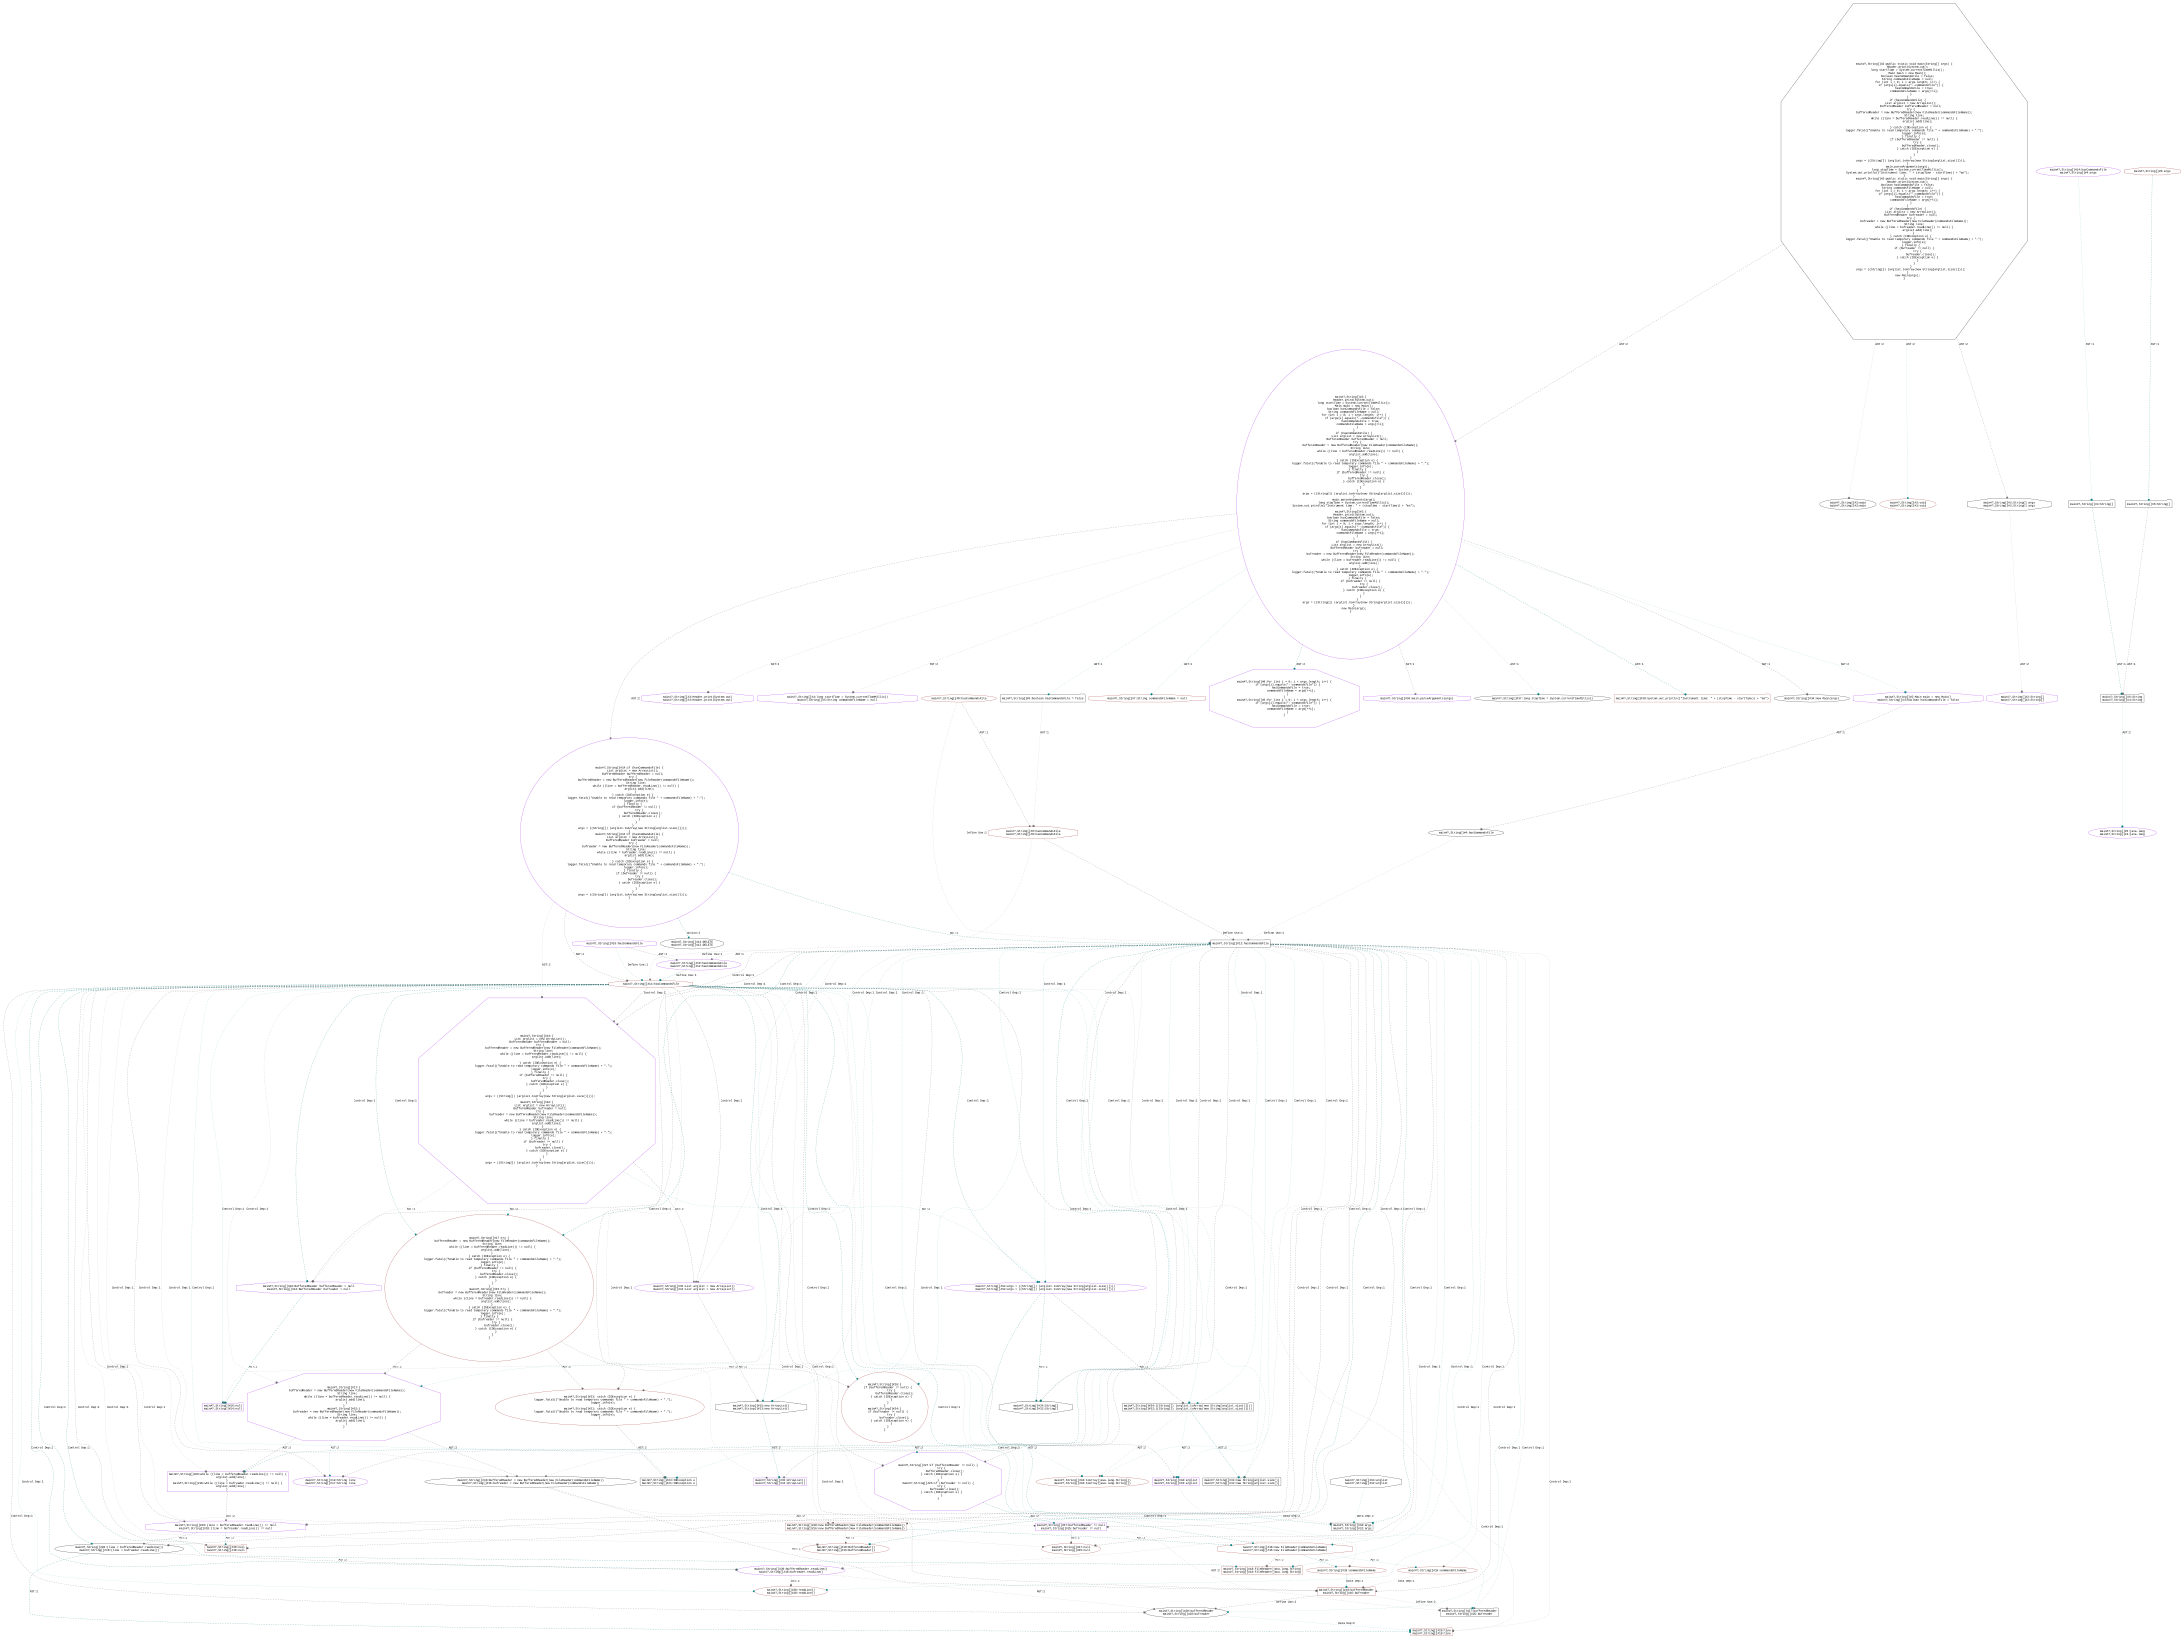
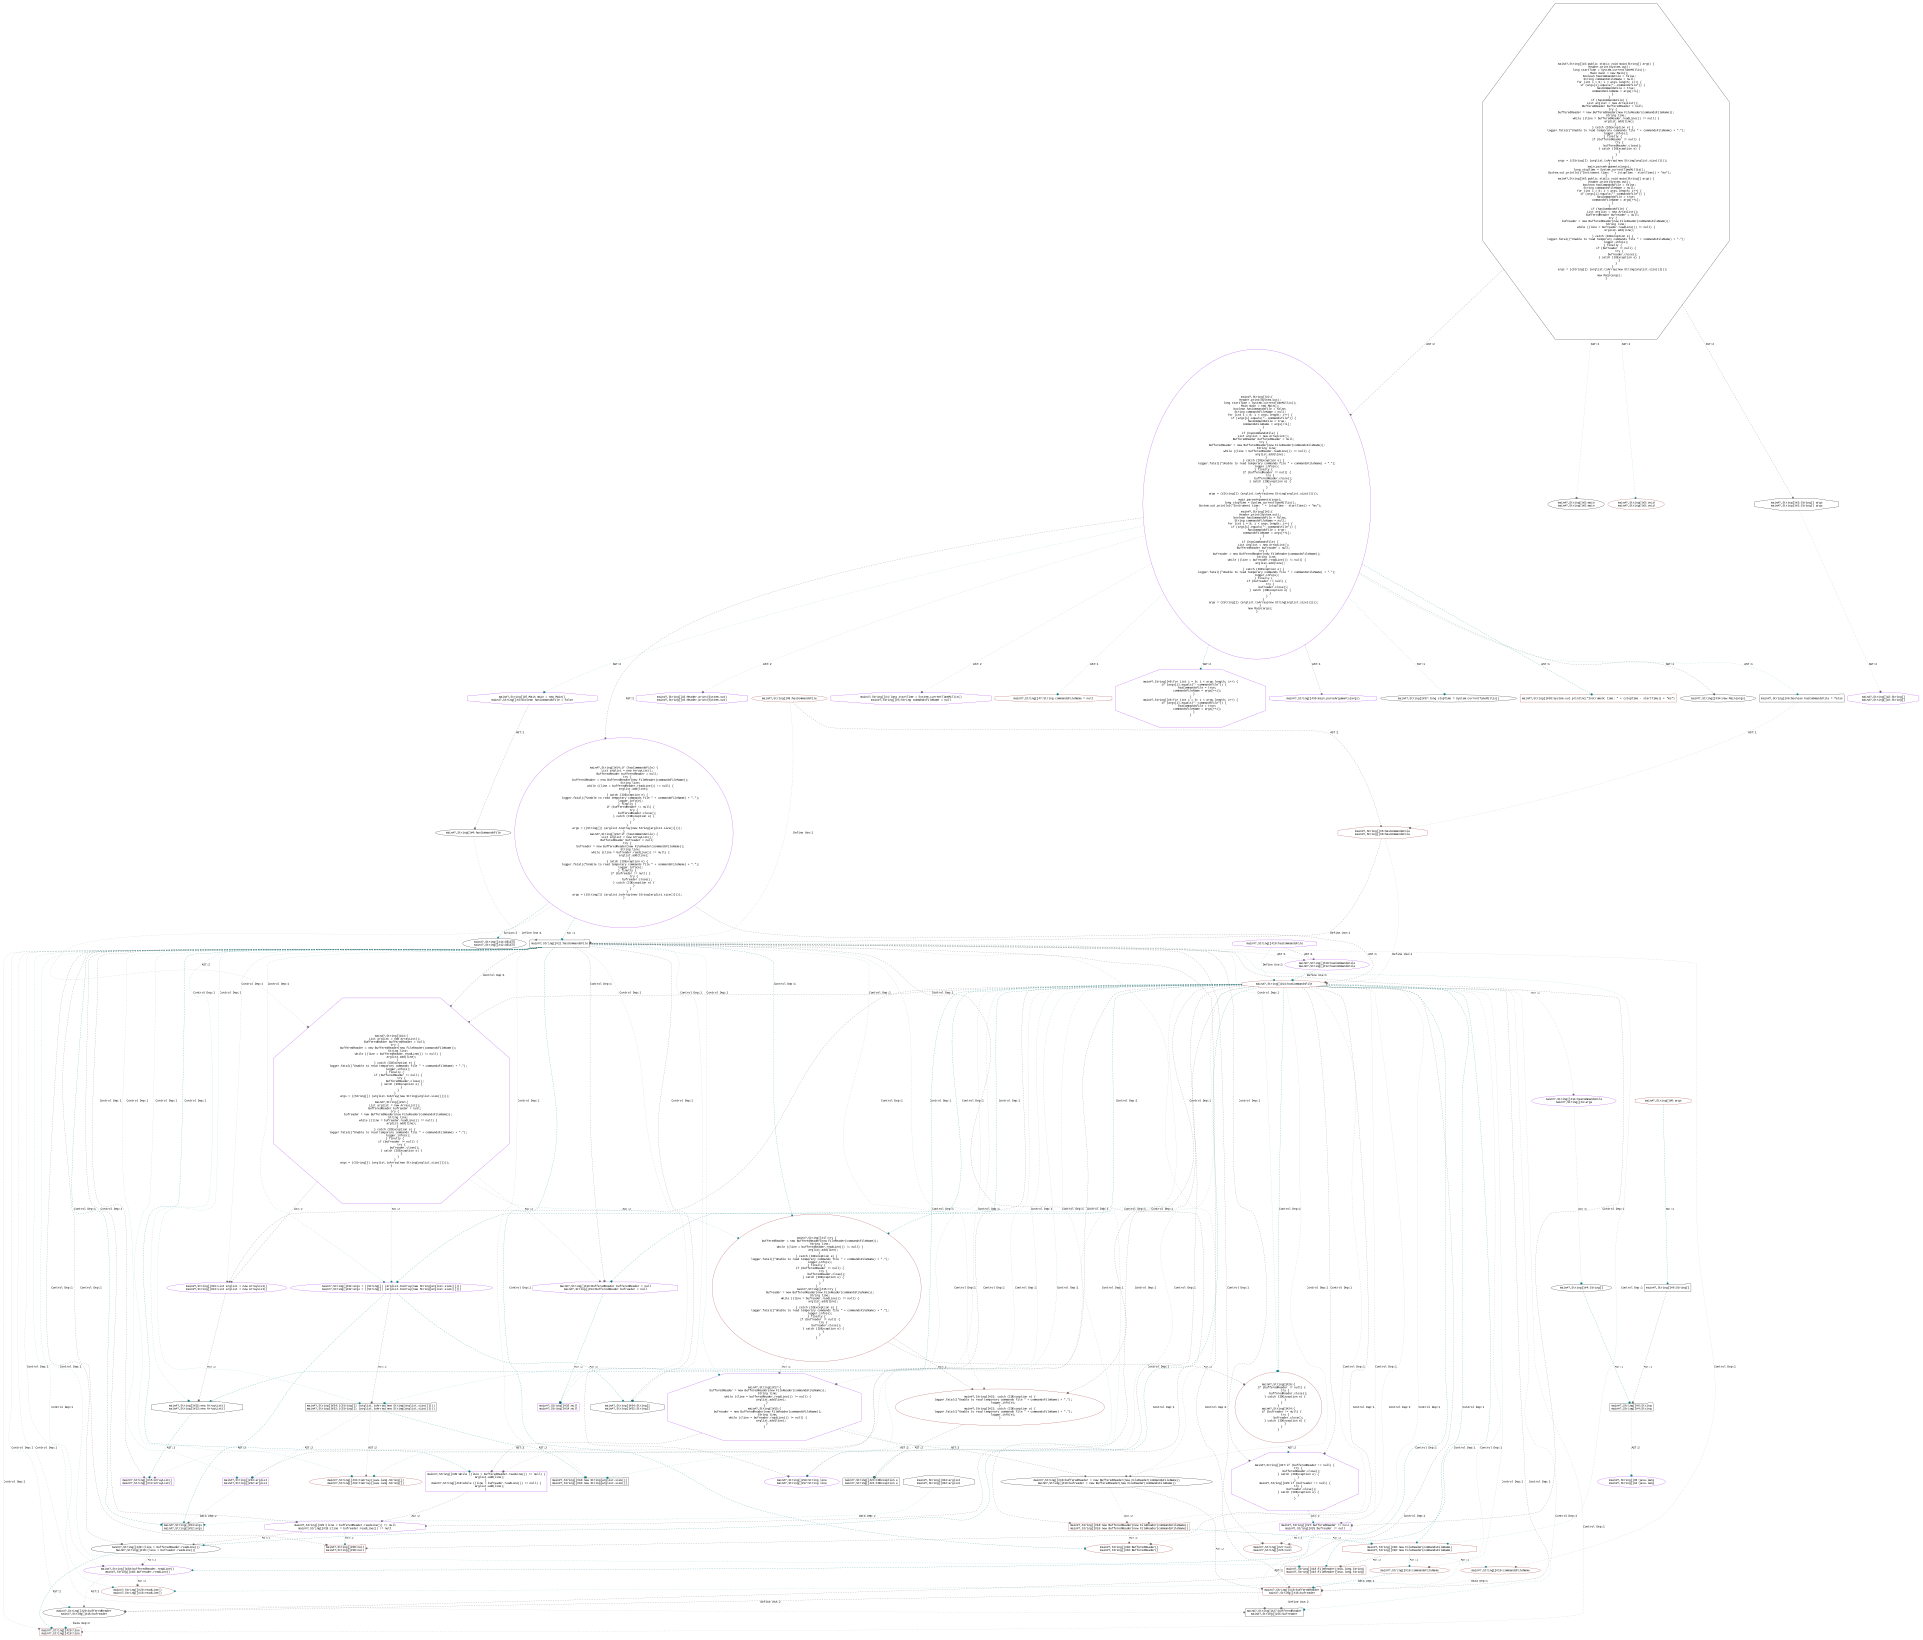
(2092, 504) -> (1582, 1288)
none -> (1532, 994)
